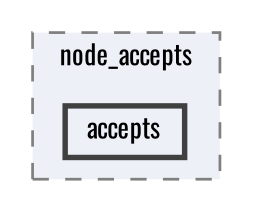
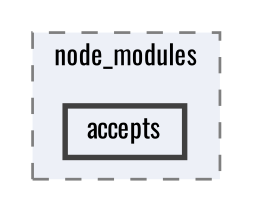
(126, 58) -> (126, 58)
